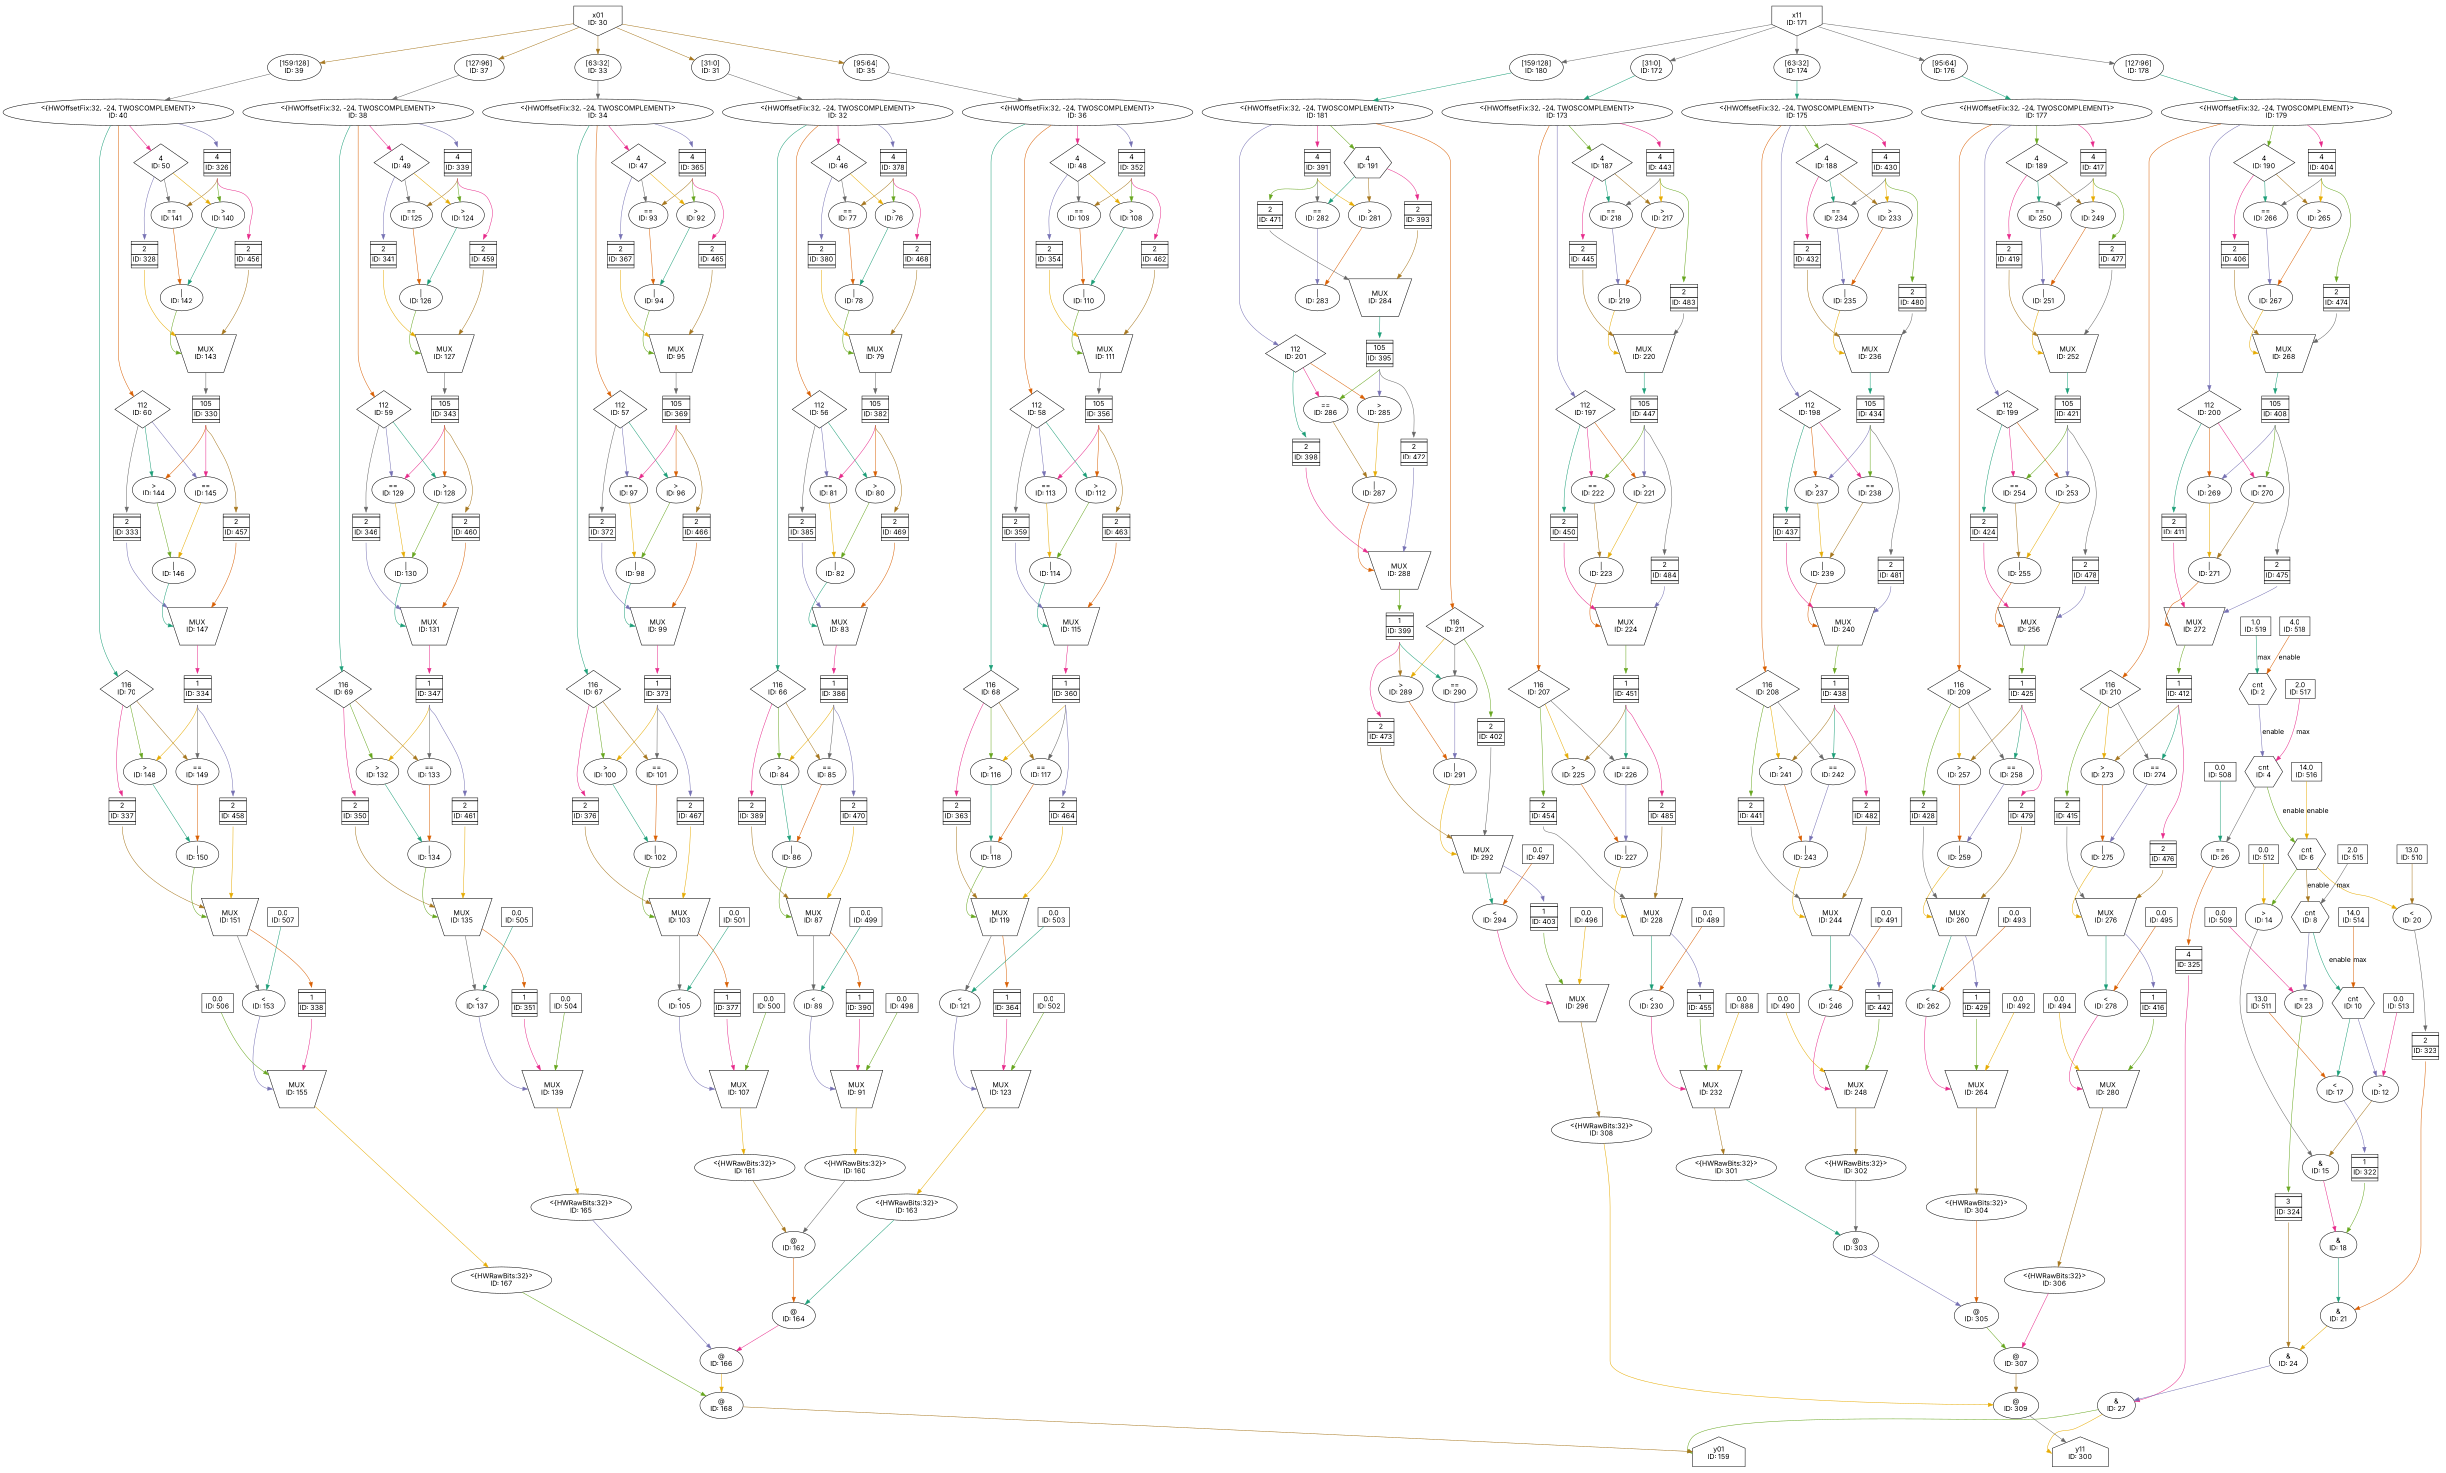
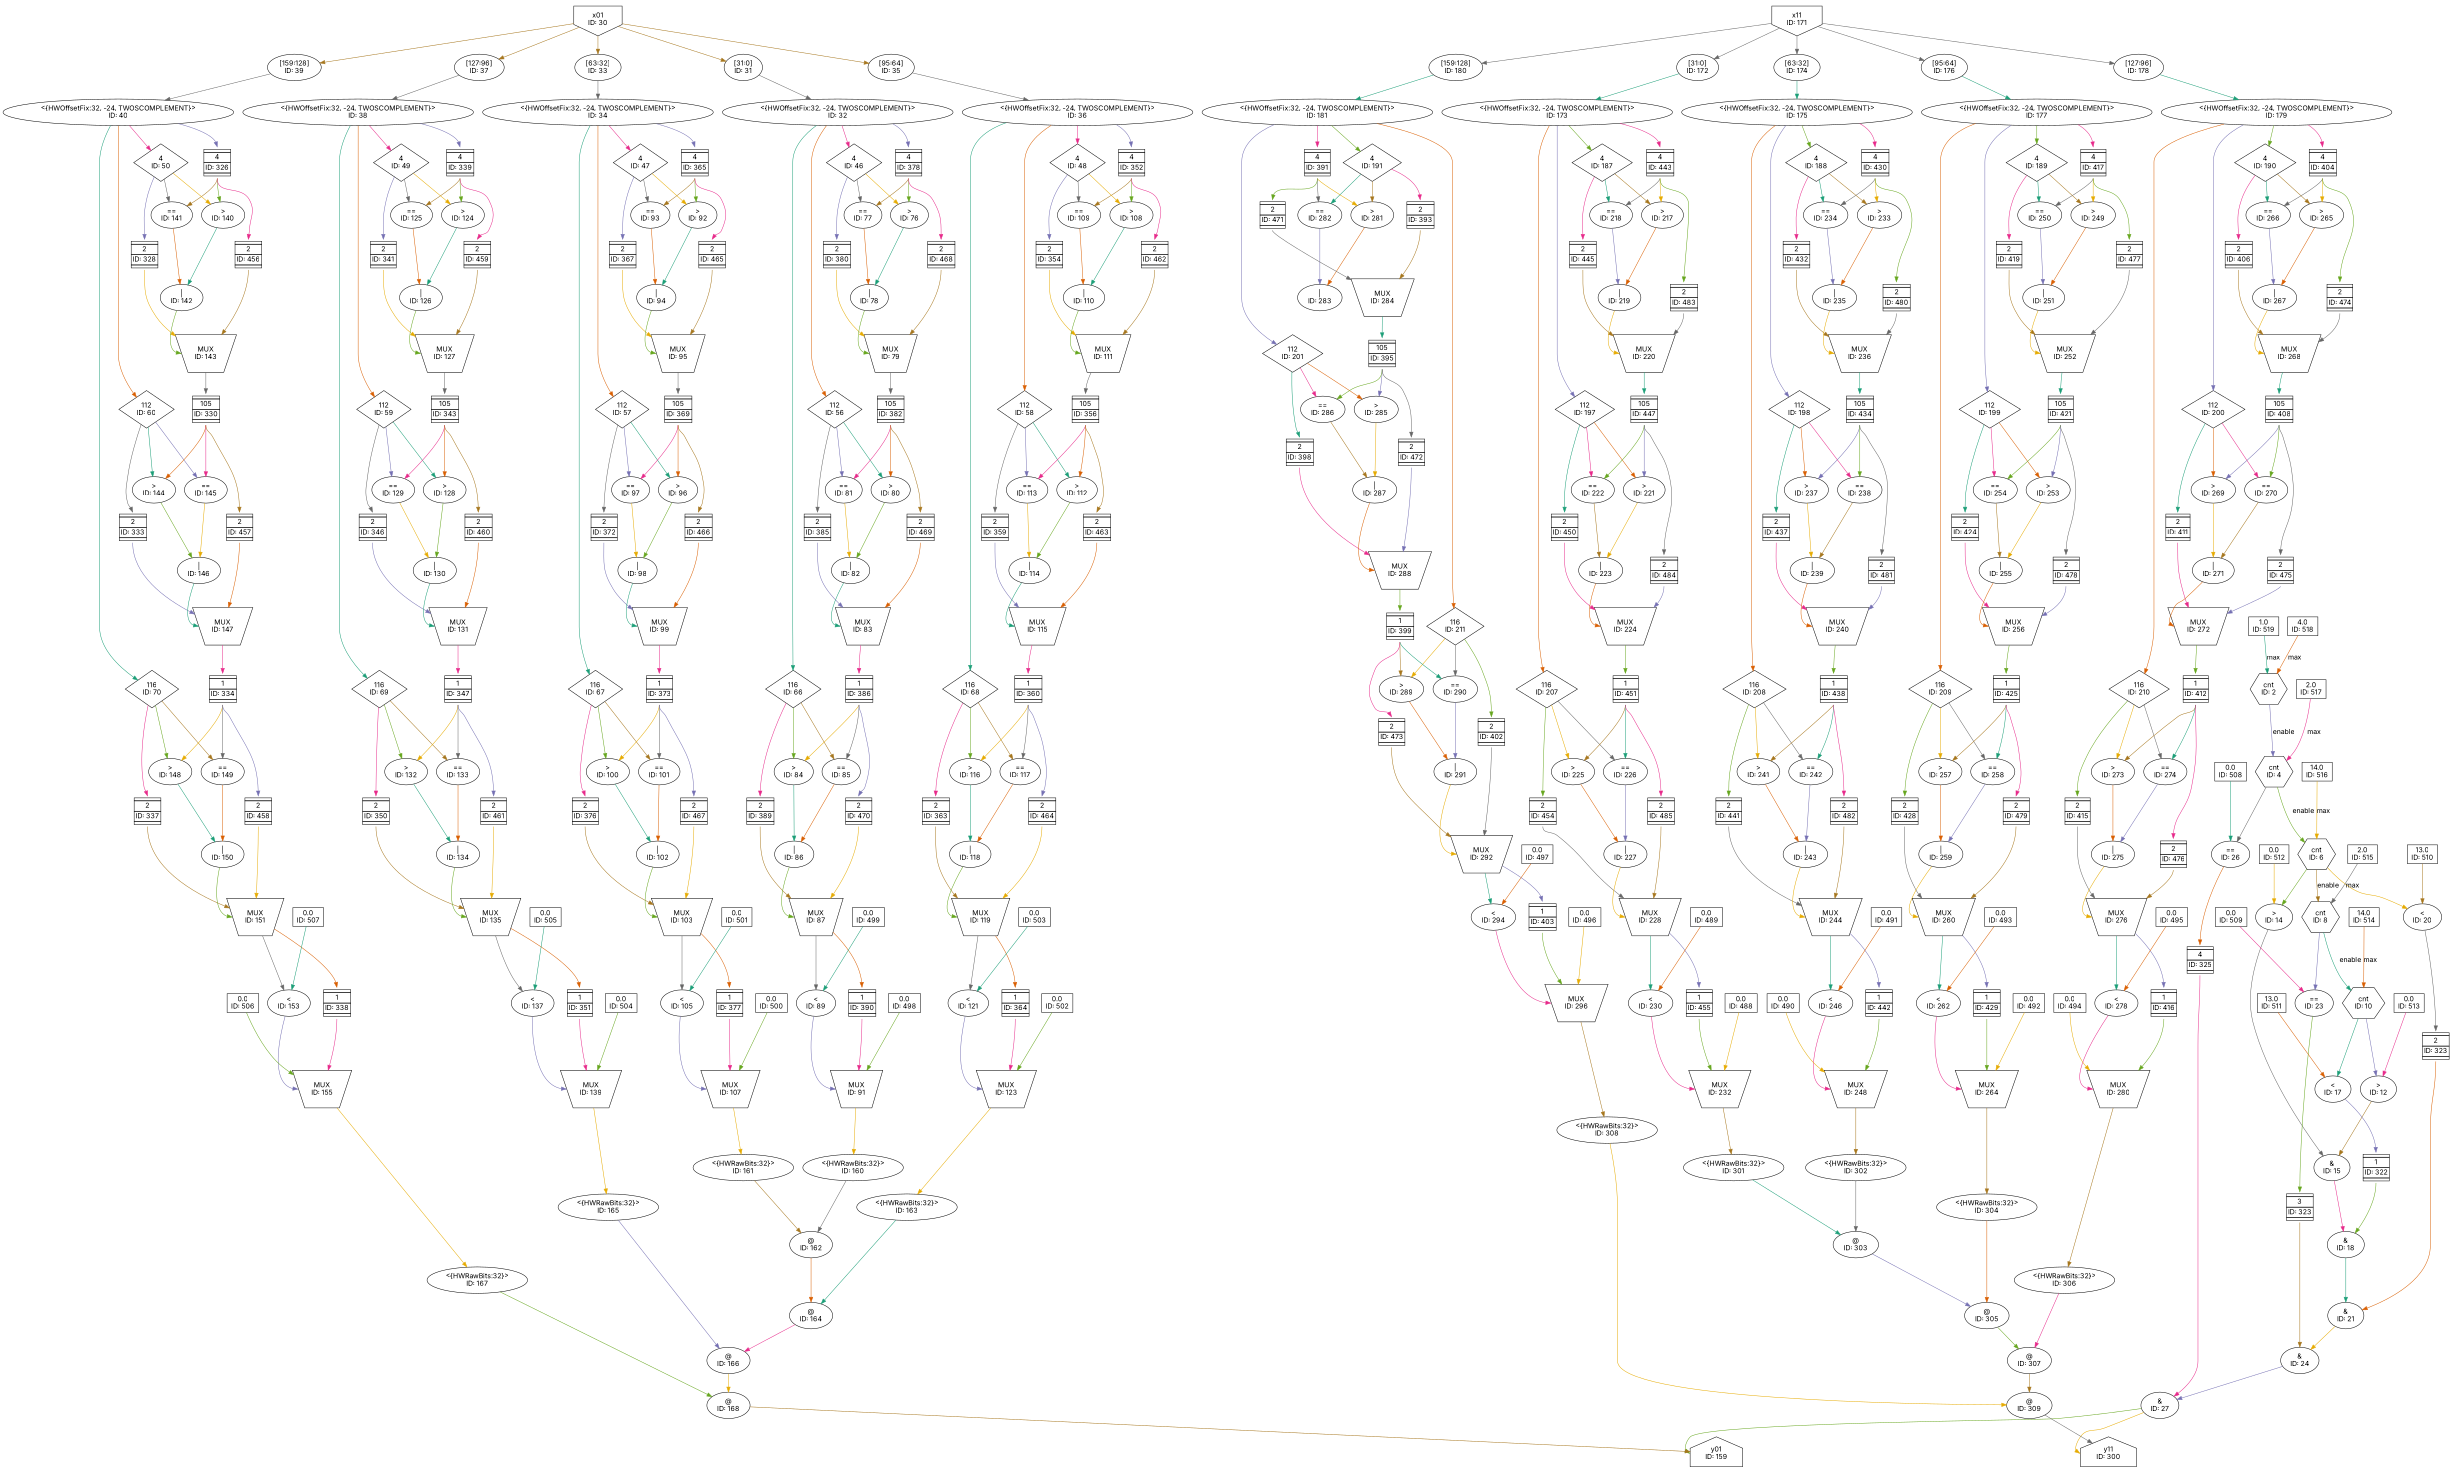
(1368, 163) -> (1372, 163)
(2290, 658) -> (2295, 658)
(2318, 811) -> (2324, 811)
(1742, 1003) -> (1741, 1003)
(2288, 1212) -> (2300, 1212)
